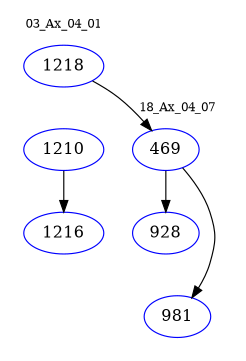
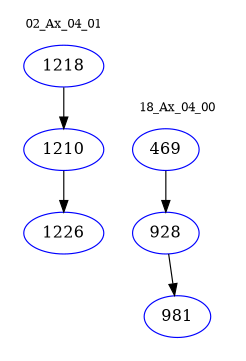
(64, 25) -> (64, 25)
(130, 108) -> (64, 102)
(177, 108) -> (177, 108)
(213, 225) -> (171, 269)
(64, 233) -> (64, 233)
